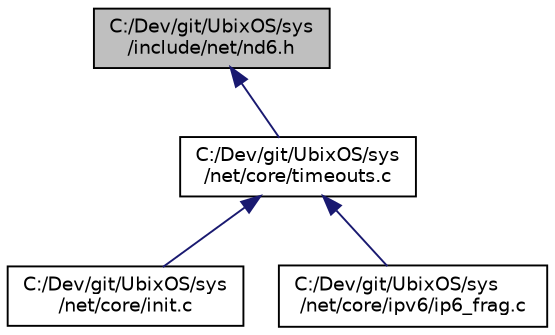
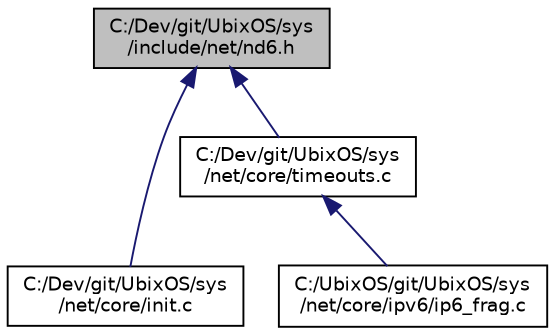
(204, 237) -> (152, 174)
(413, 296) -> (413, 296)
